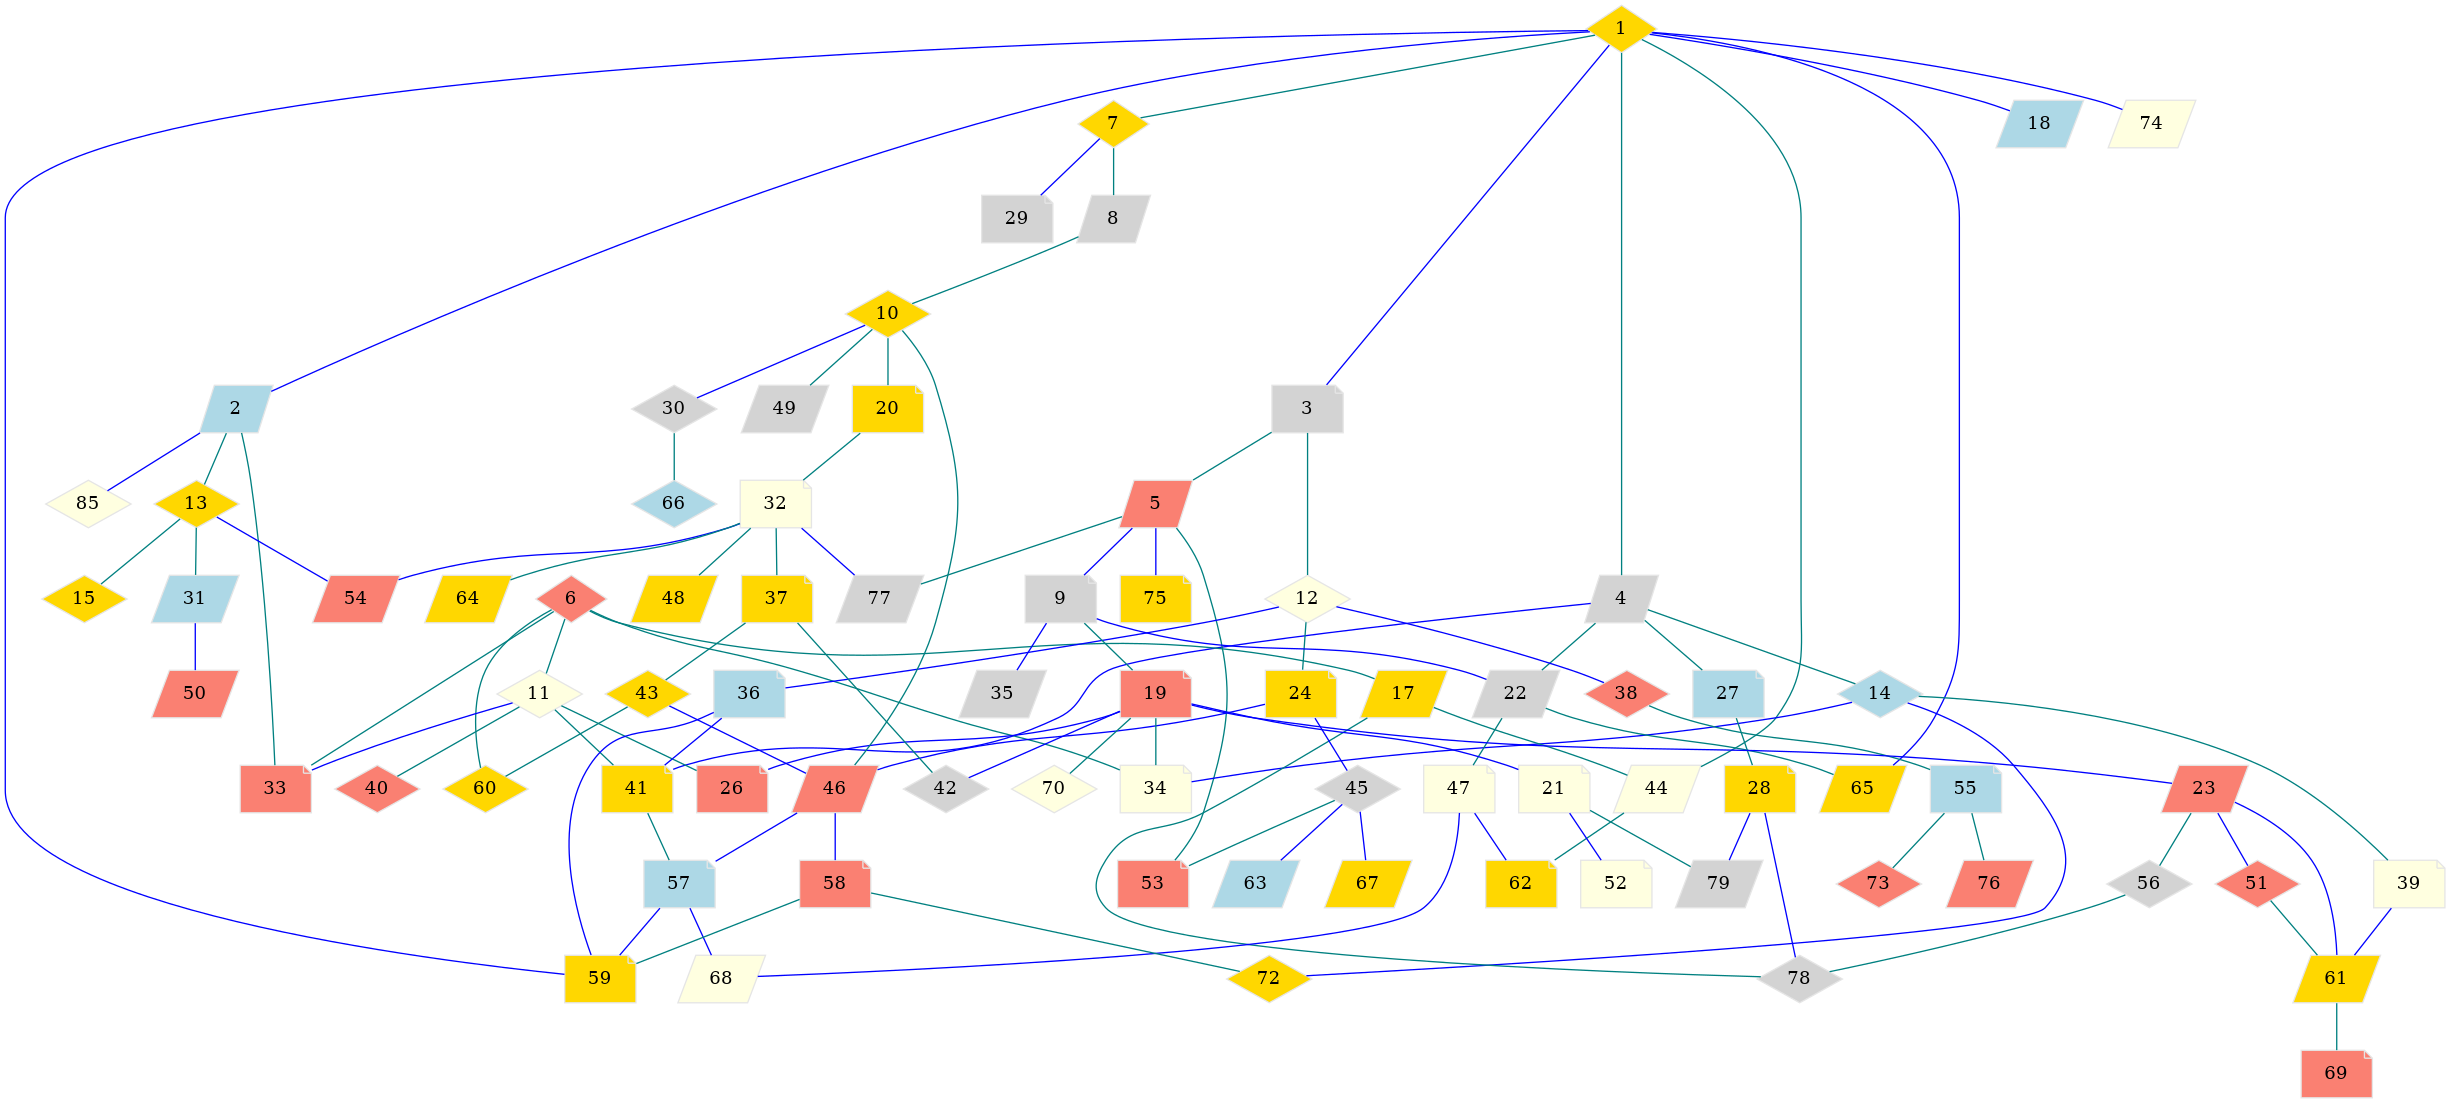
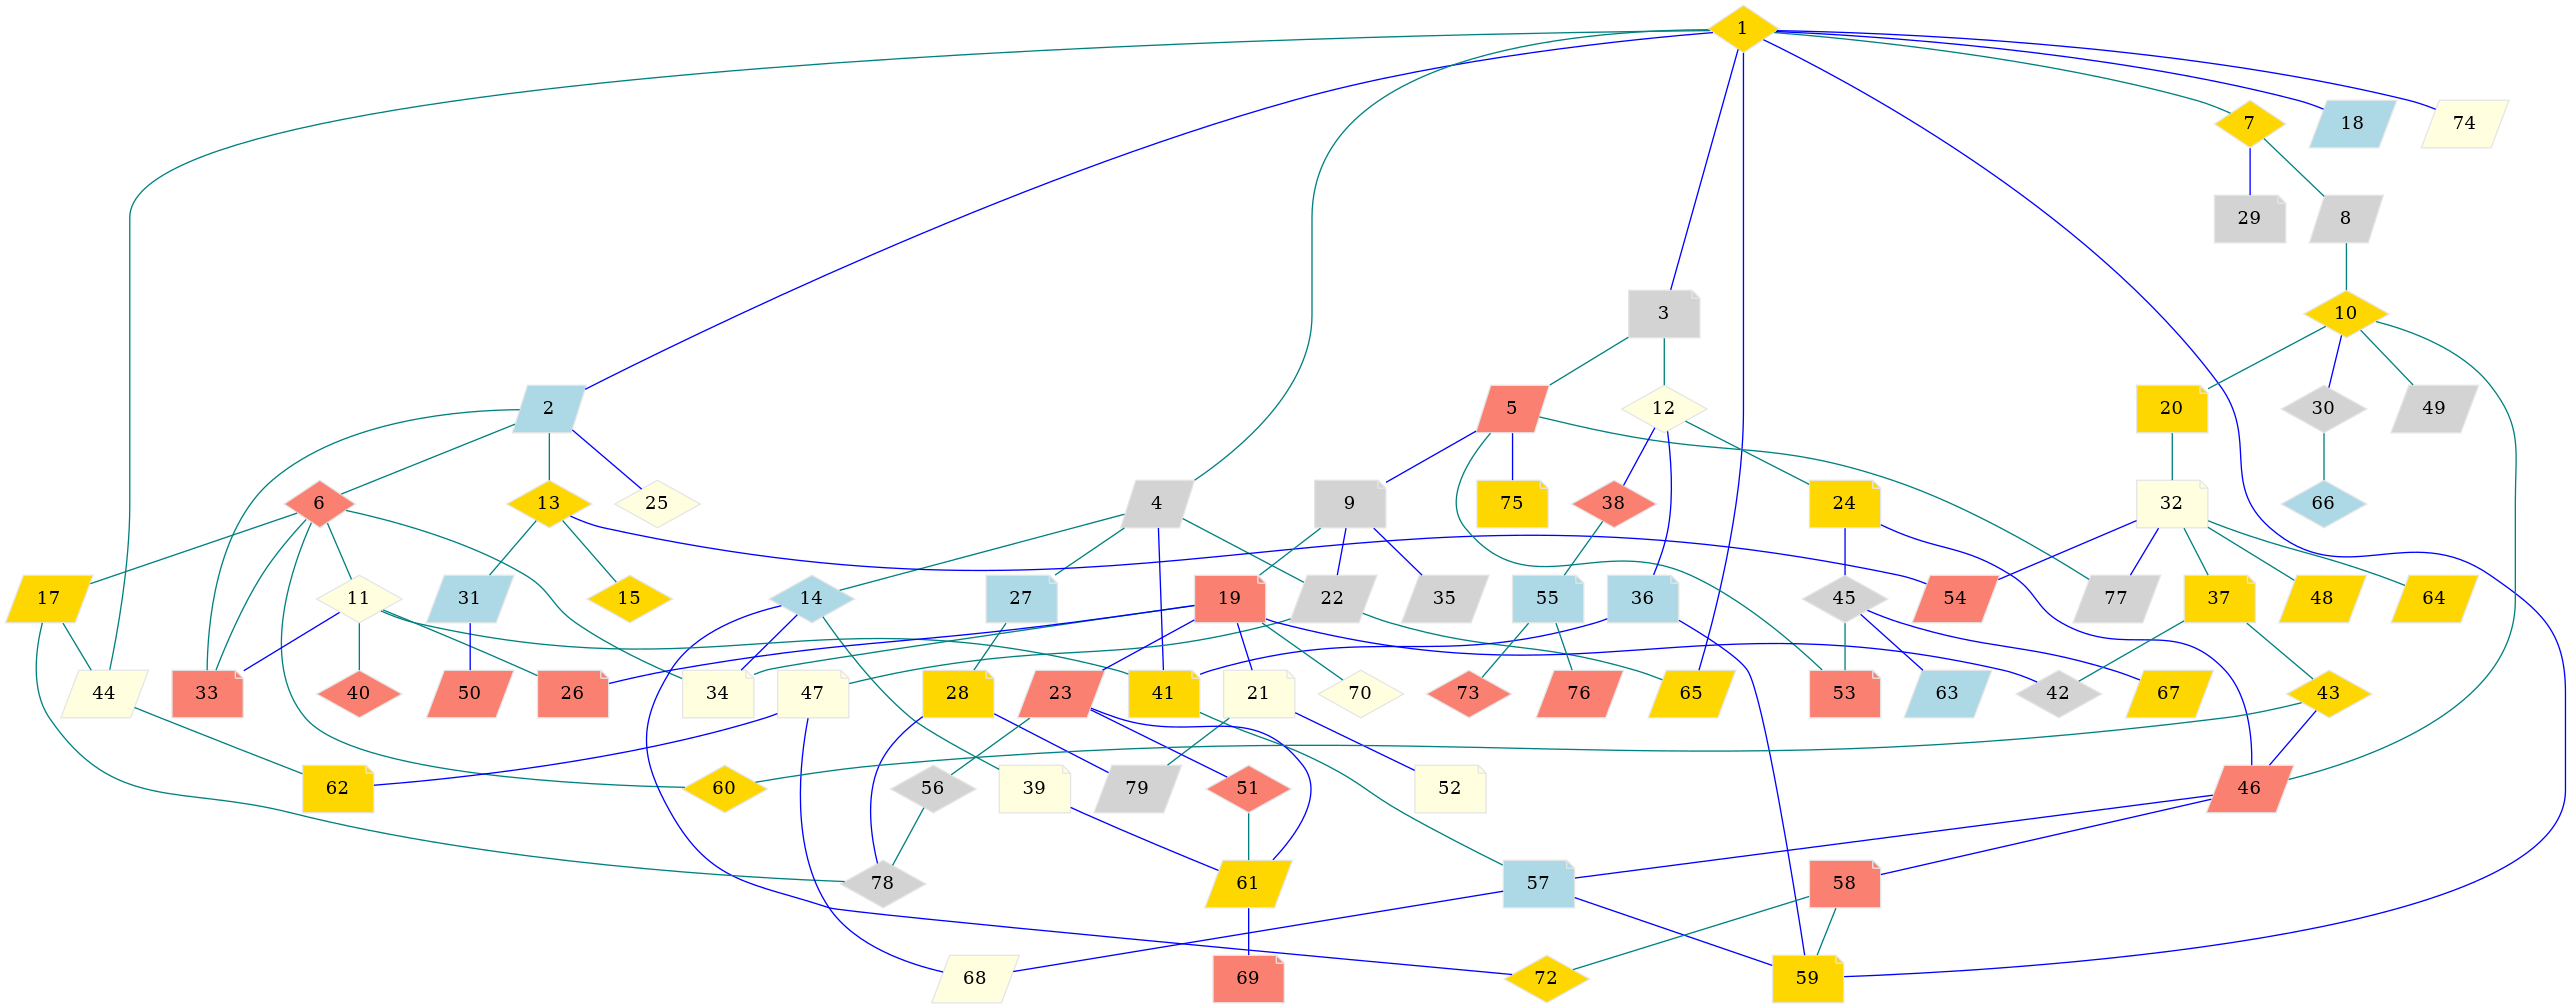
none -> (428, 459)
(88, 504) -> (658, 504)
(2337, 1027) -> (1249, 925)
